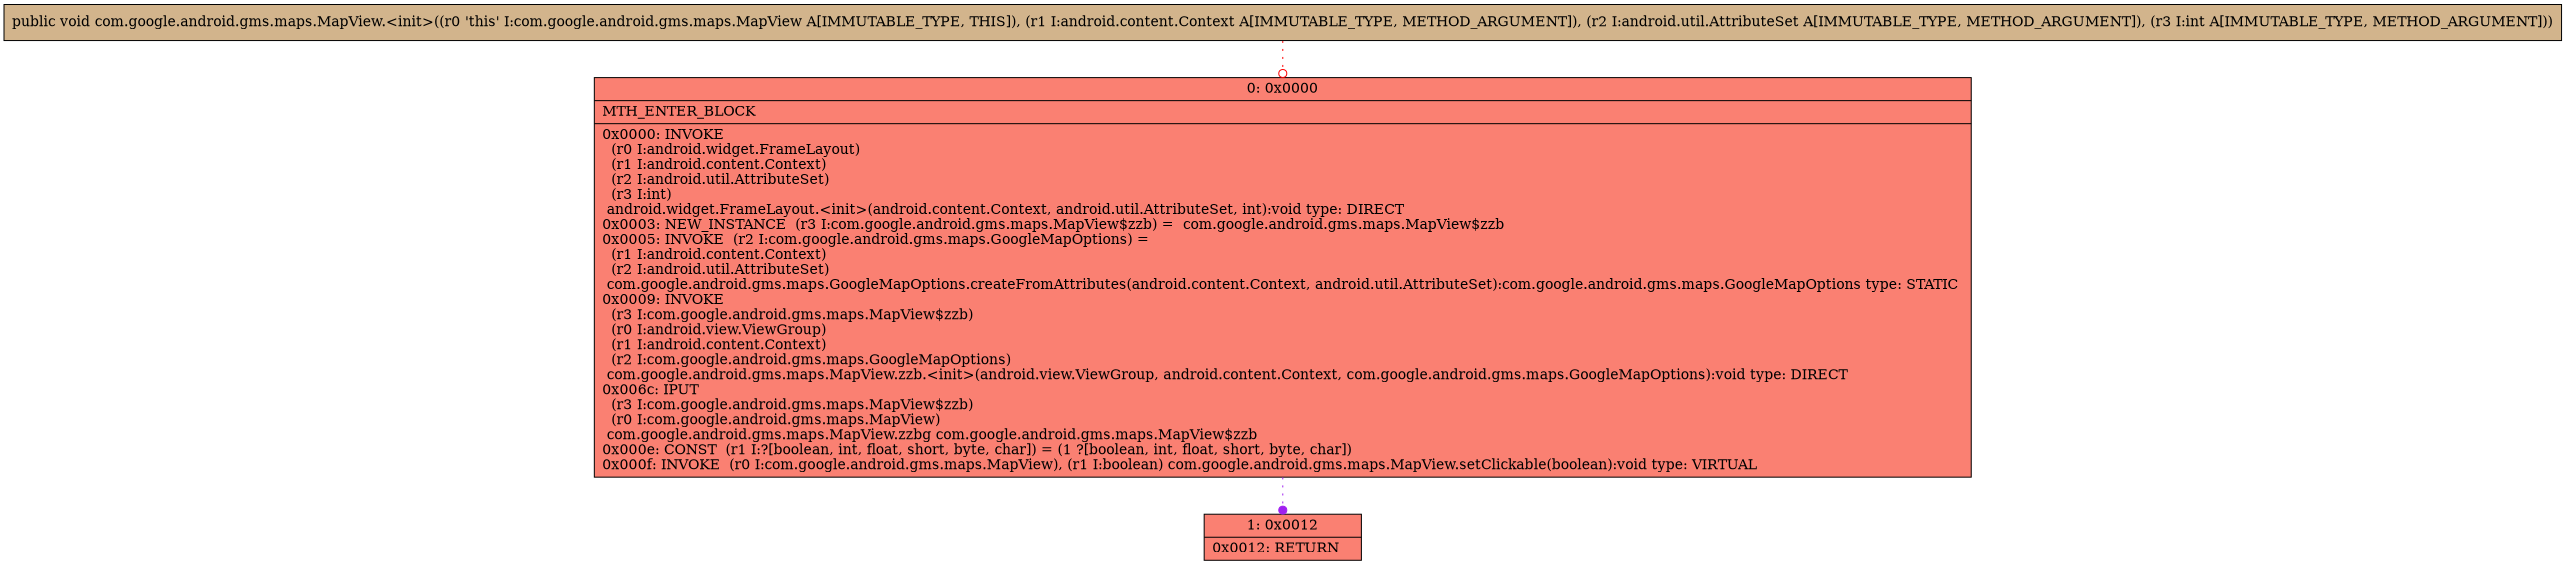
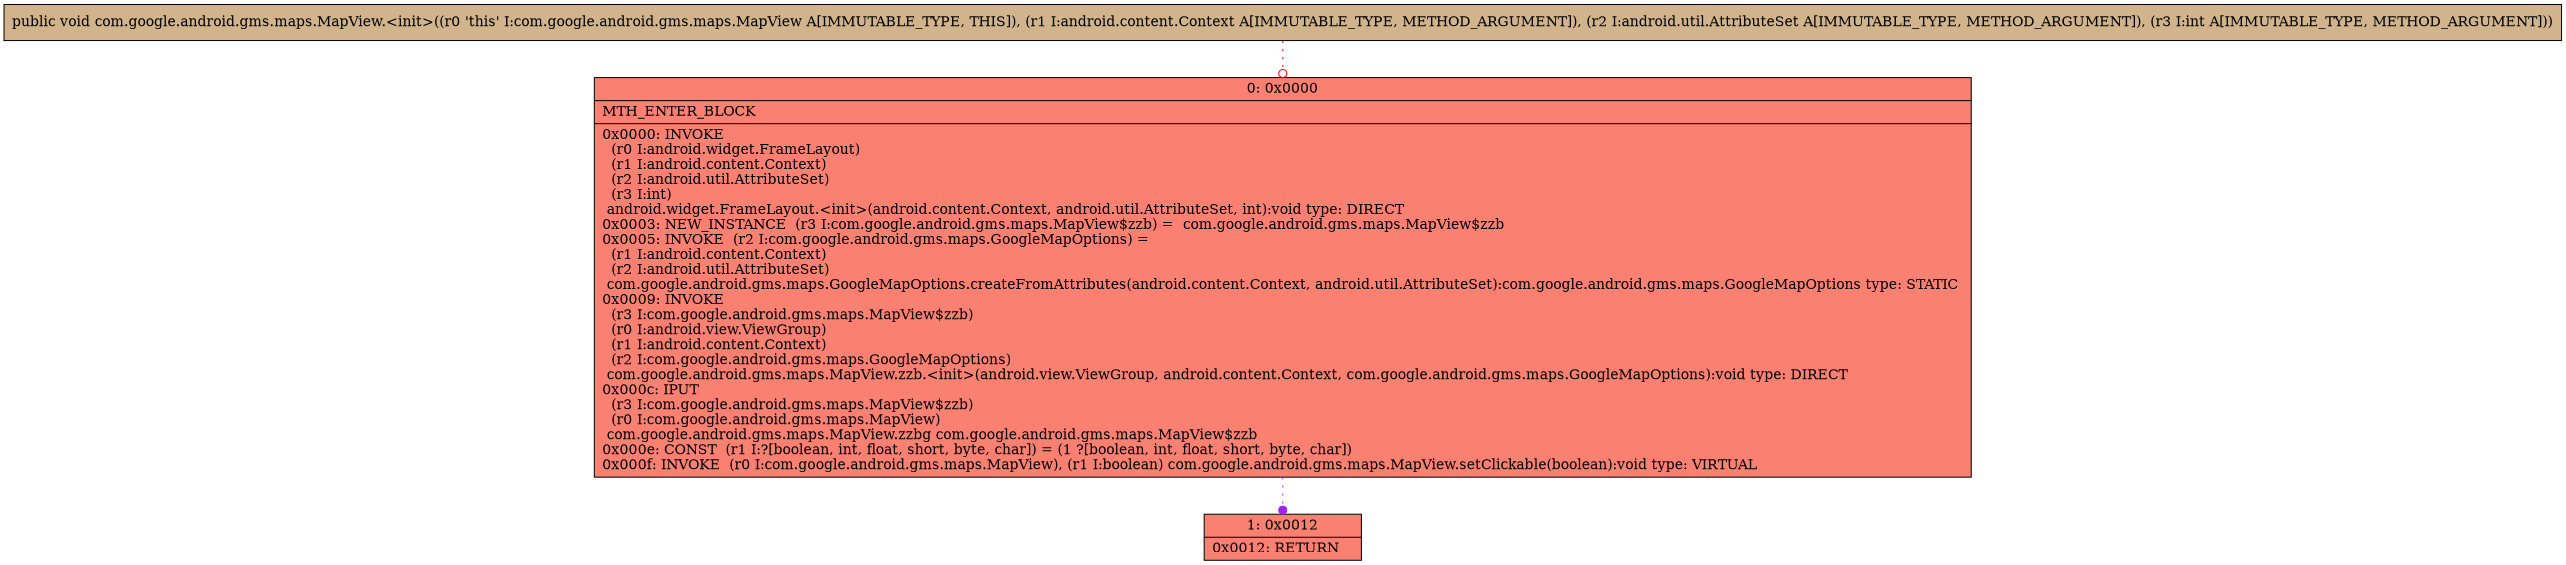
(655, 390) -> (655, 390)
